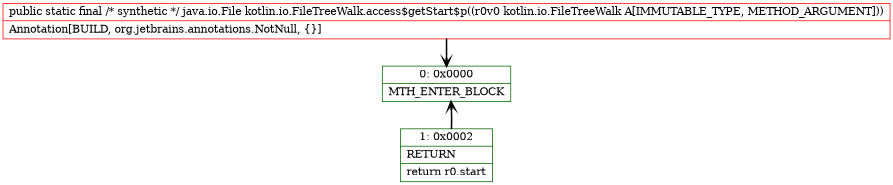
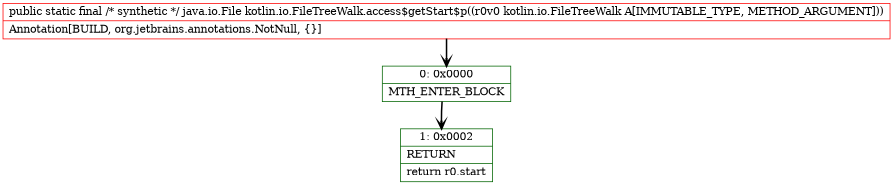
(452, 119) -> (442, 111)
